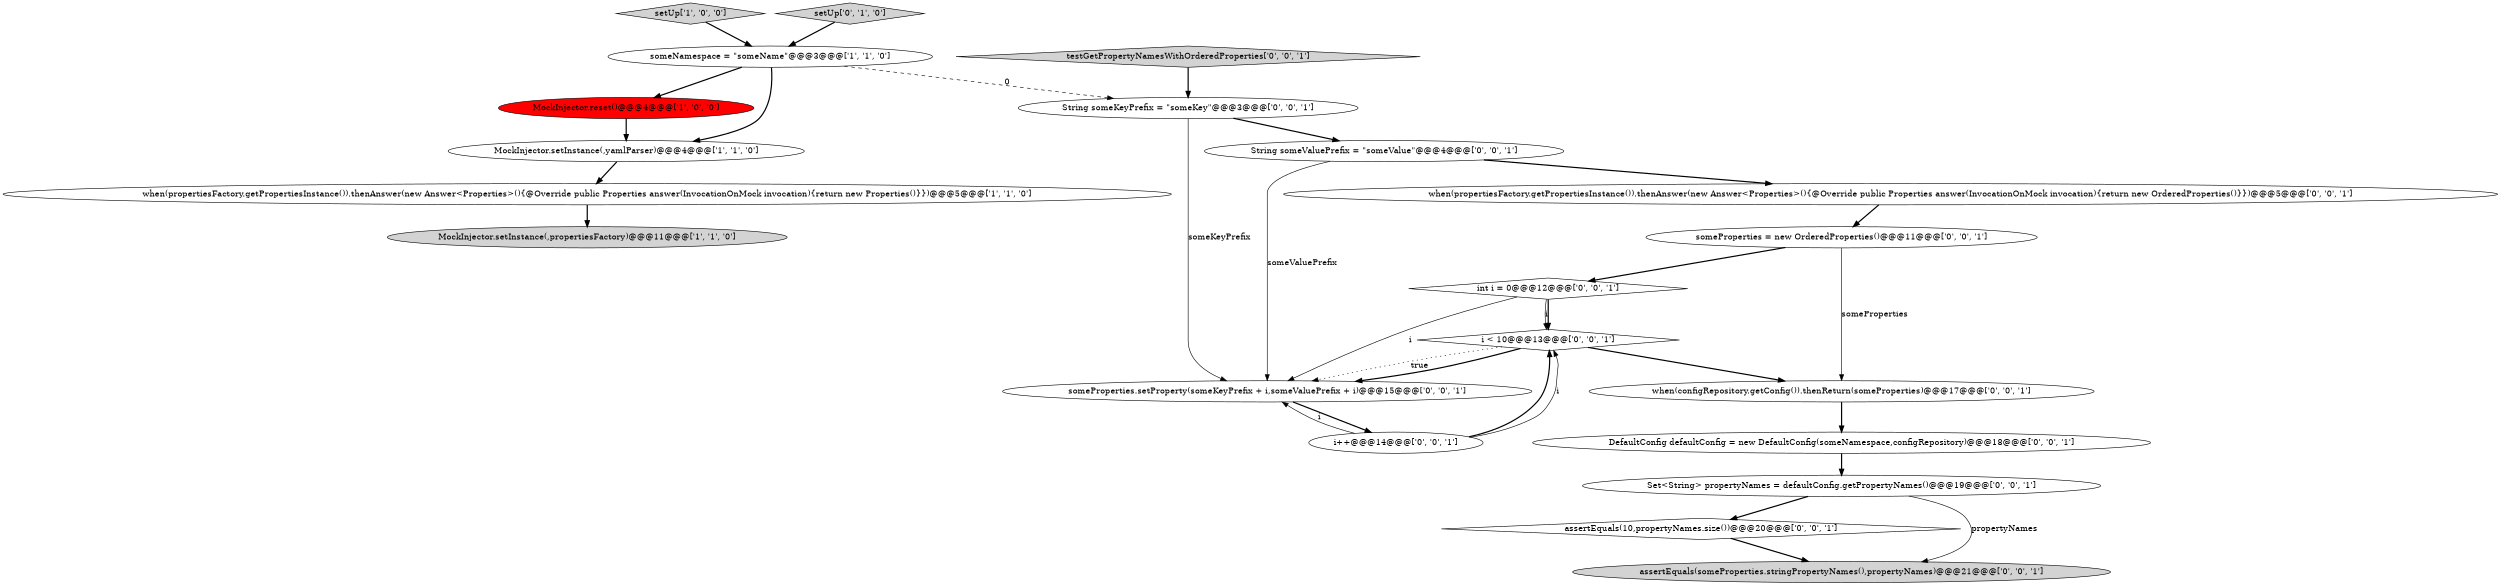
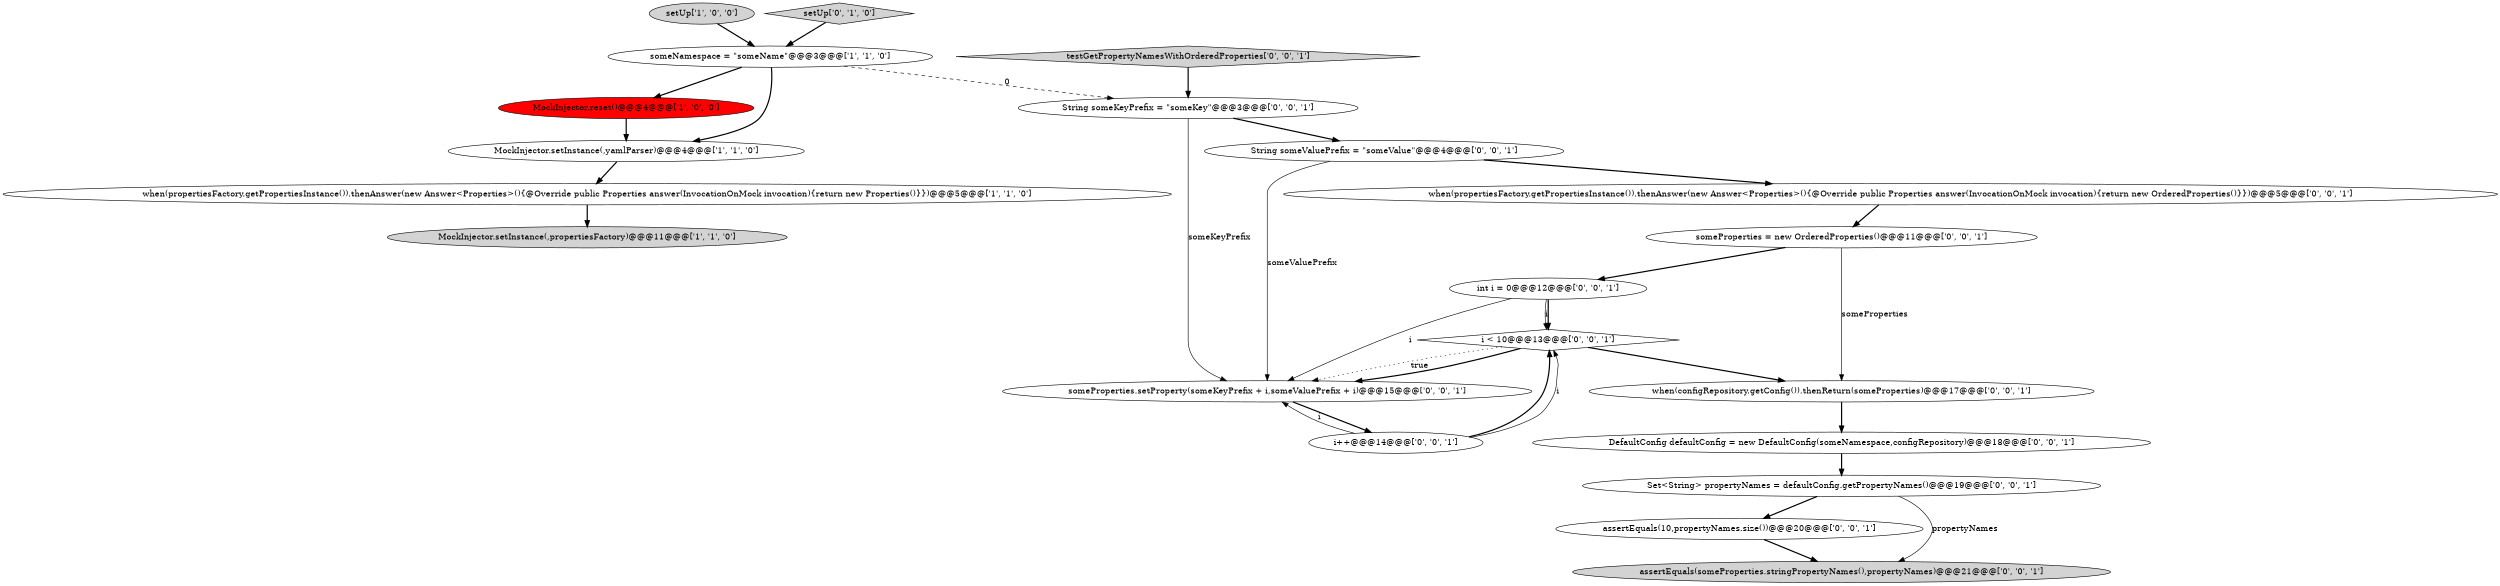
(691, 14) -> (702, 14)
(1548, 289) -> (1548, 289)
(1701, 529) -> (1739, 529)
